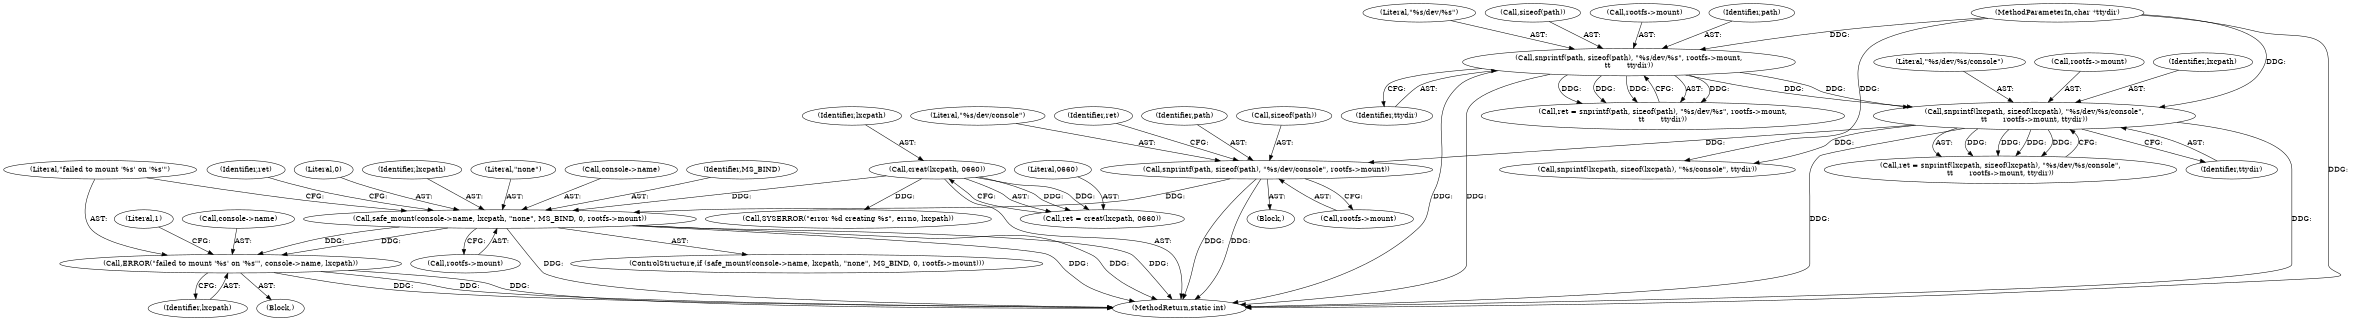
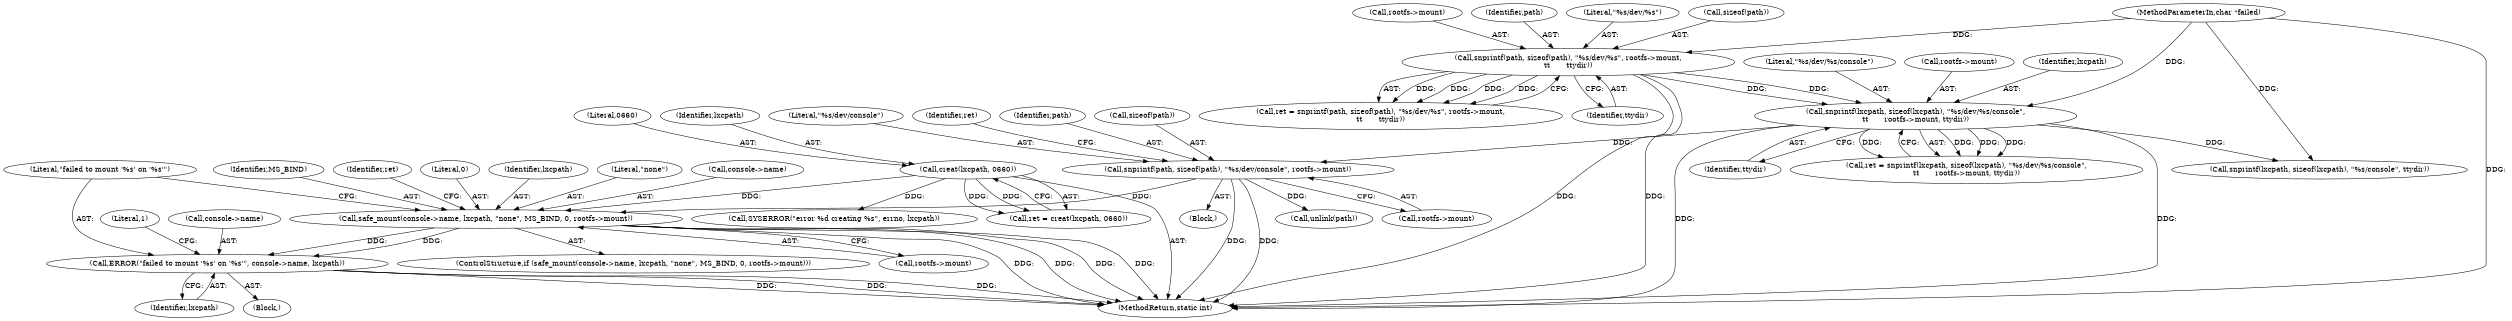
(2058, 13) -> (2199, 13)
(1095, 187) -> (767, 150)
none -> (1324, 219)
